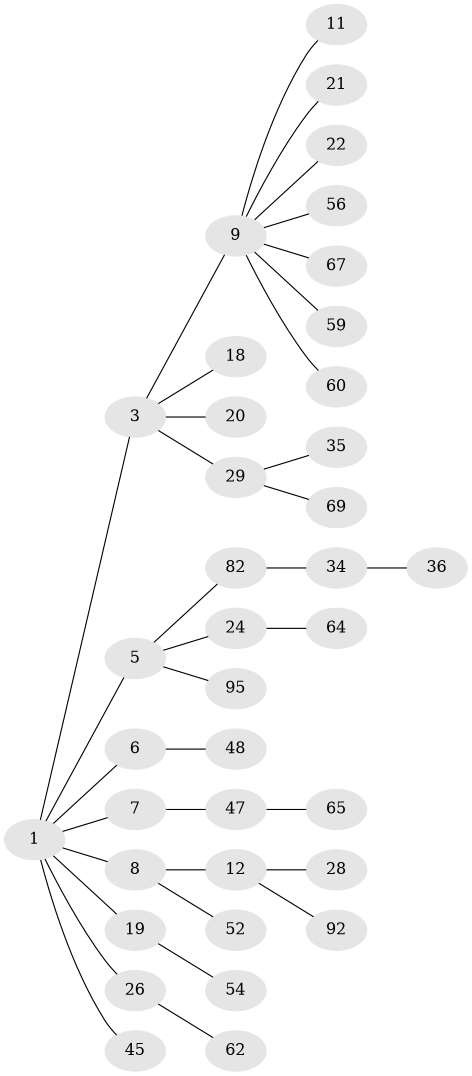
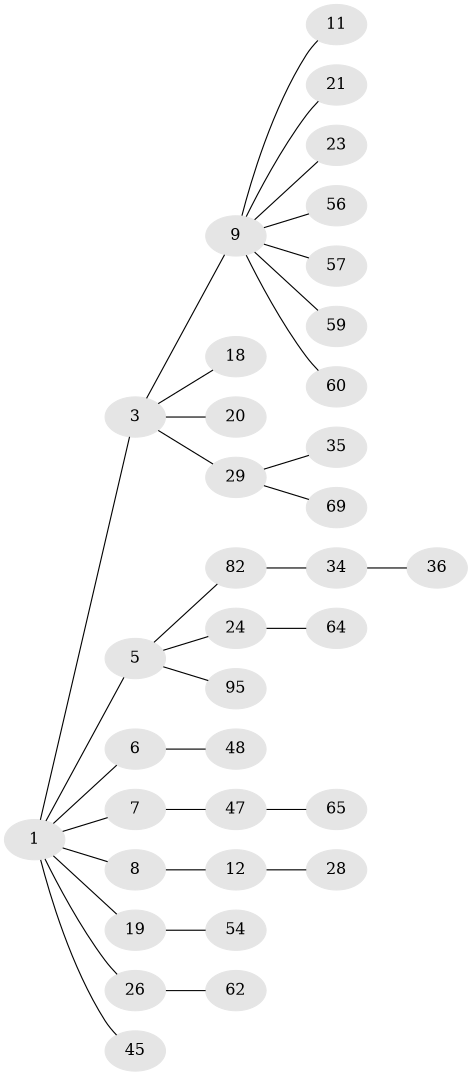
(337, 145) -> (337, 145)
(337, 266) -> (337, 266)
(236, 930) -> none
(337, 930) -> none
